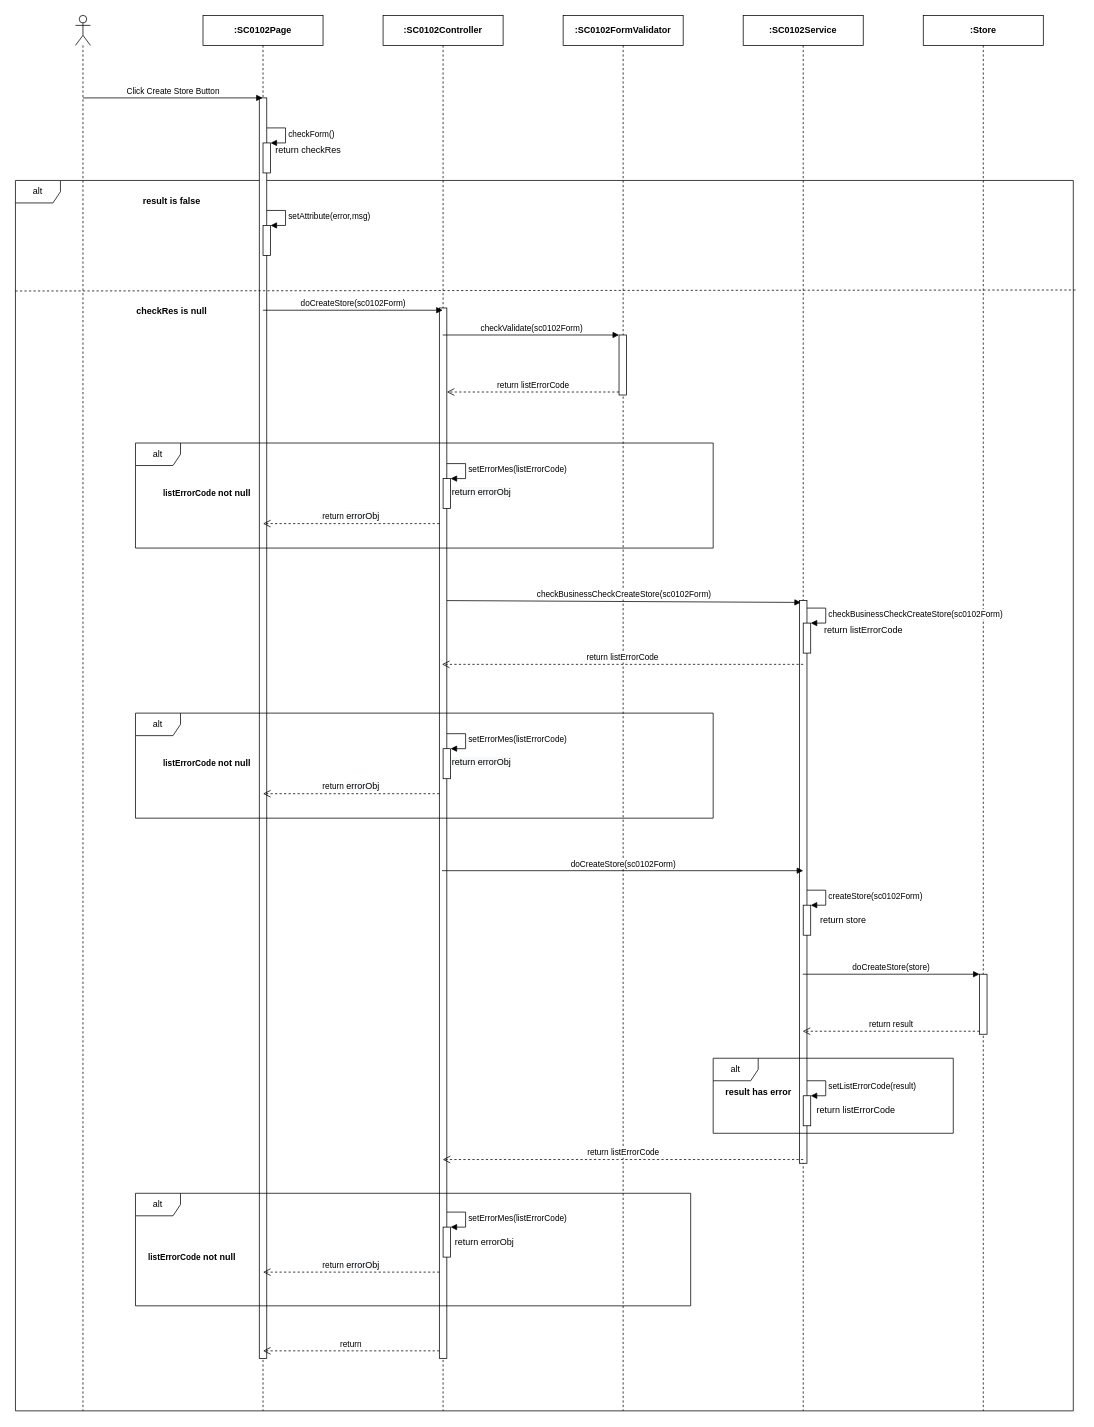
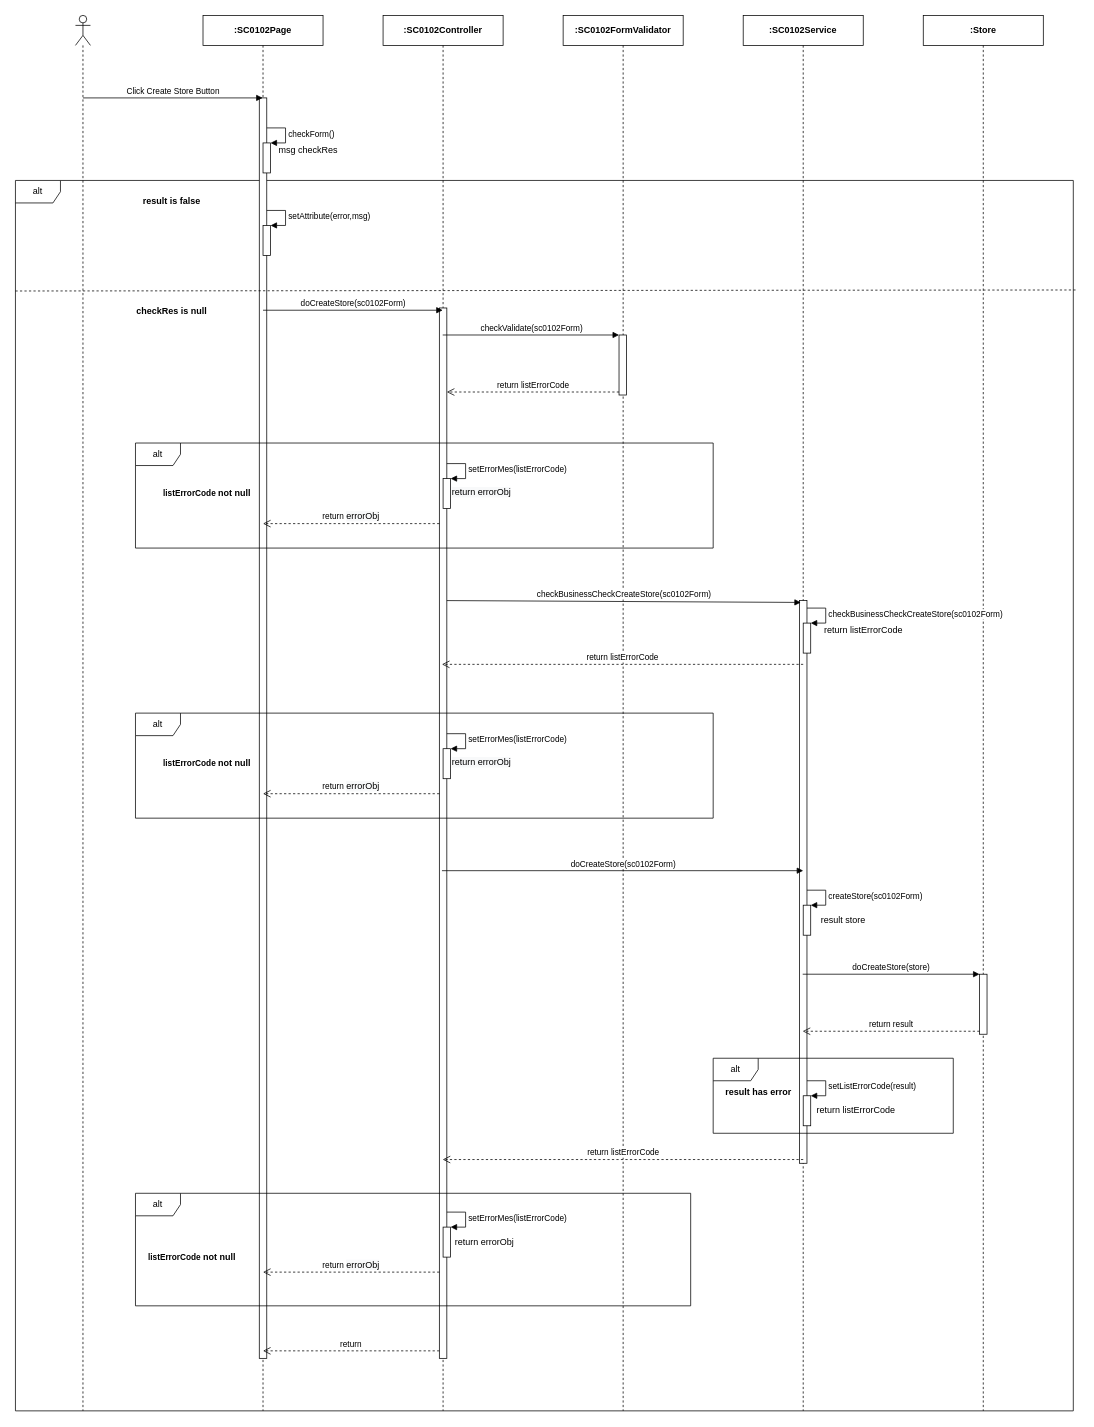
(308, 150) -> (308, 150)
(843, 920) -> (843, 920)
